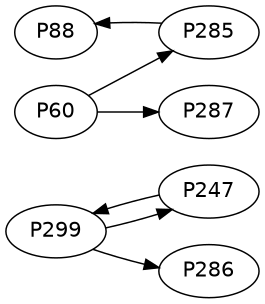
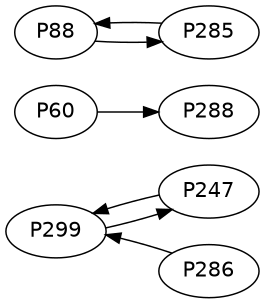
(124, 77) -> (121, 42)
(209, 112) -> (209, 112)
(119, 257) -> (146, 245)
